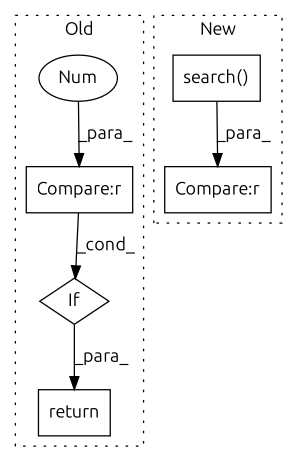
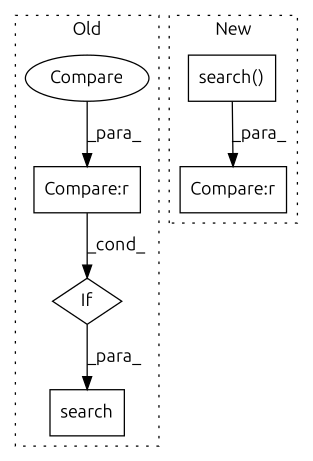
(78, 78) -> (87, 78)
(74, 413) -> (87, 413)
